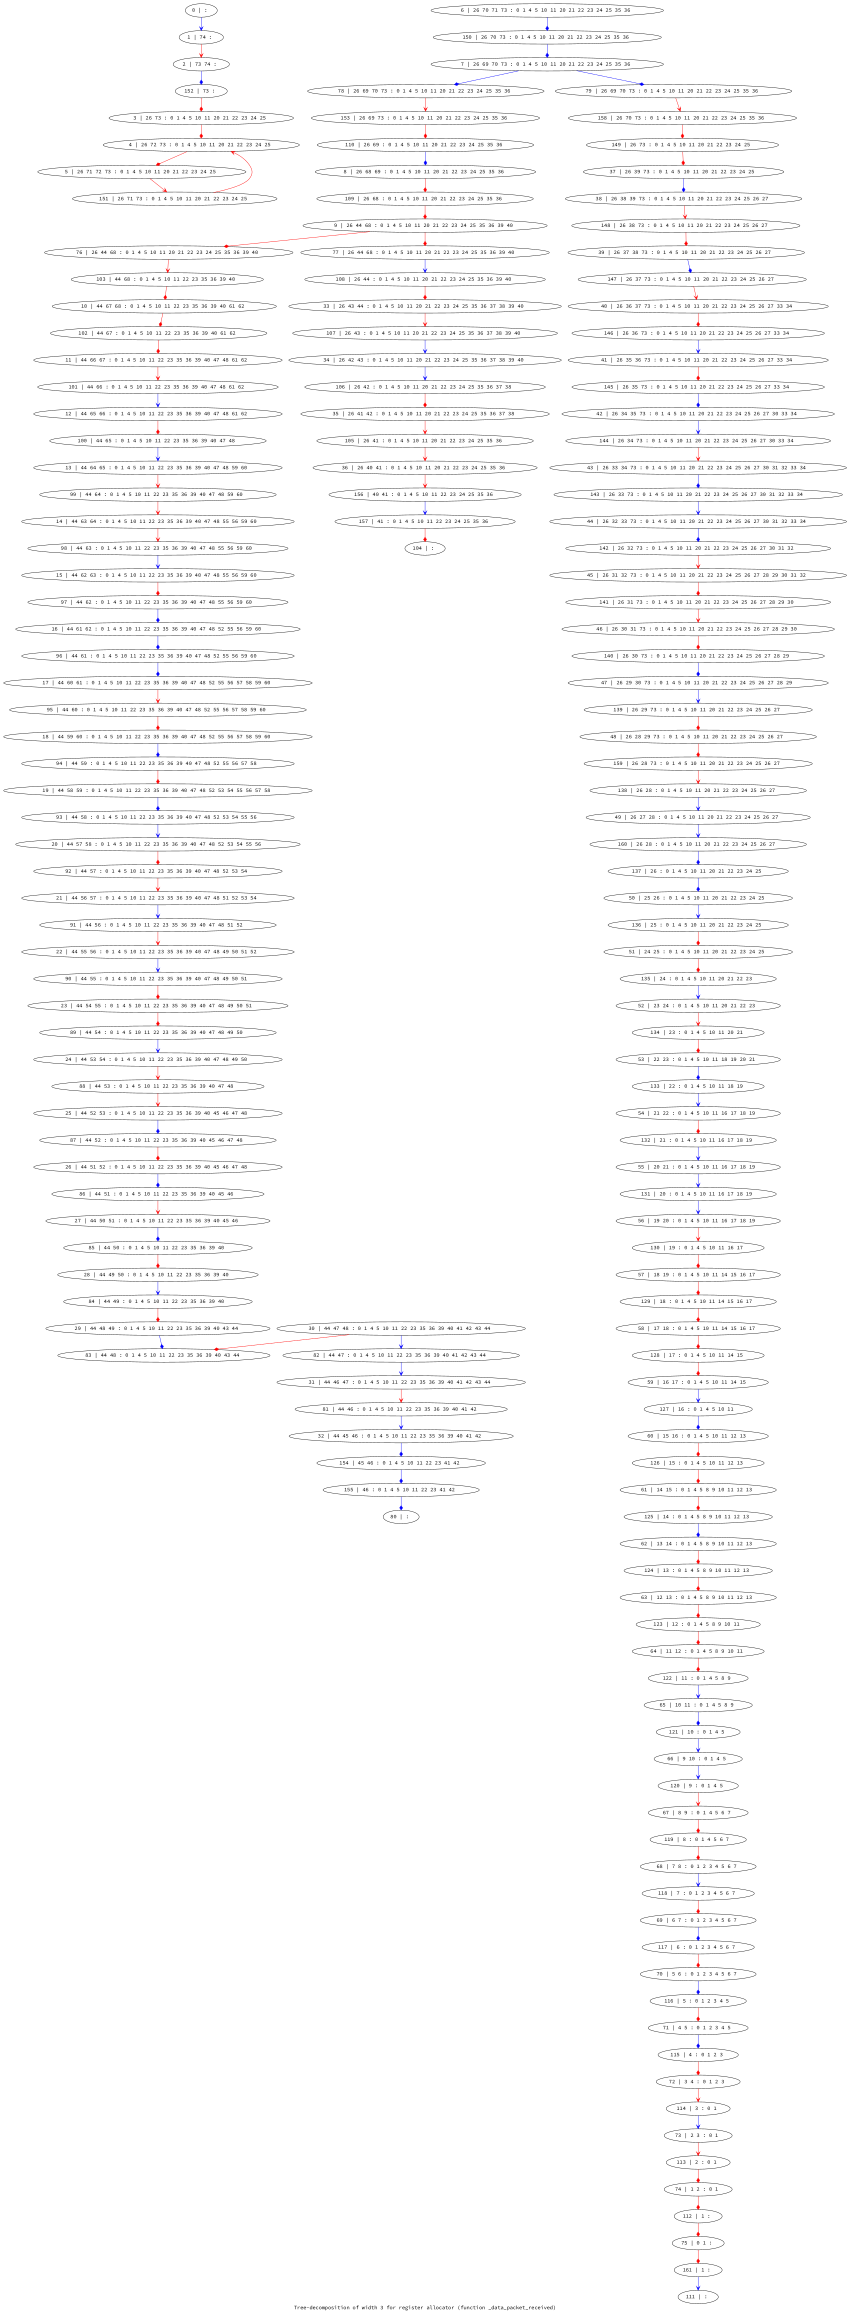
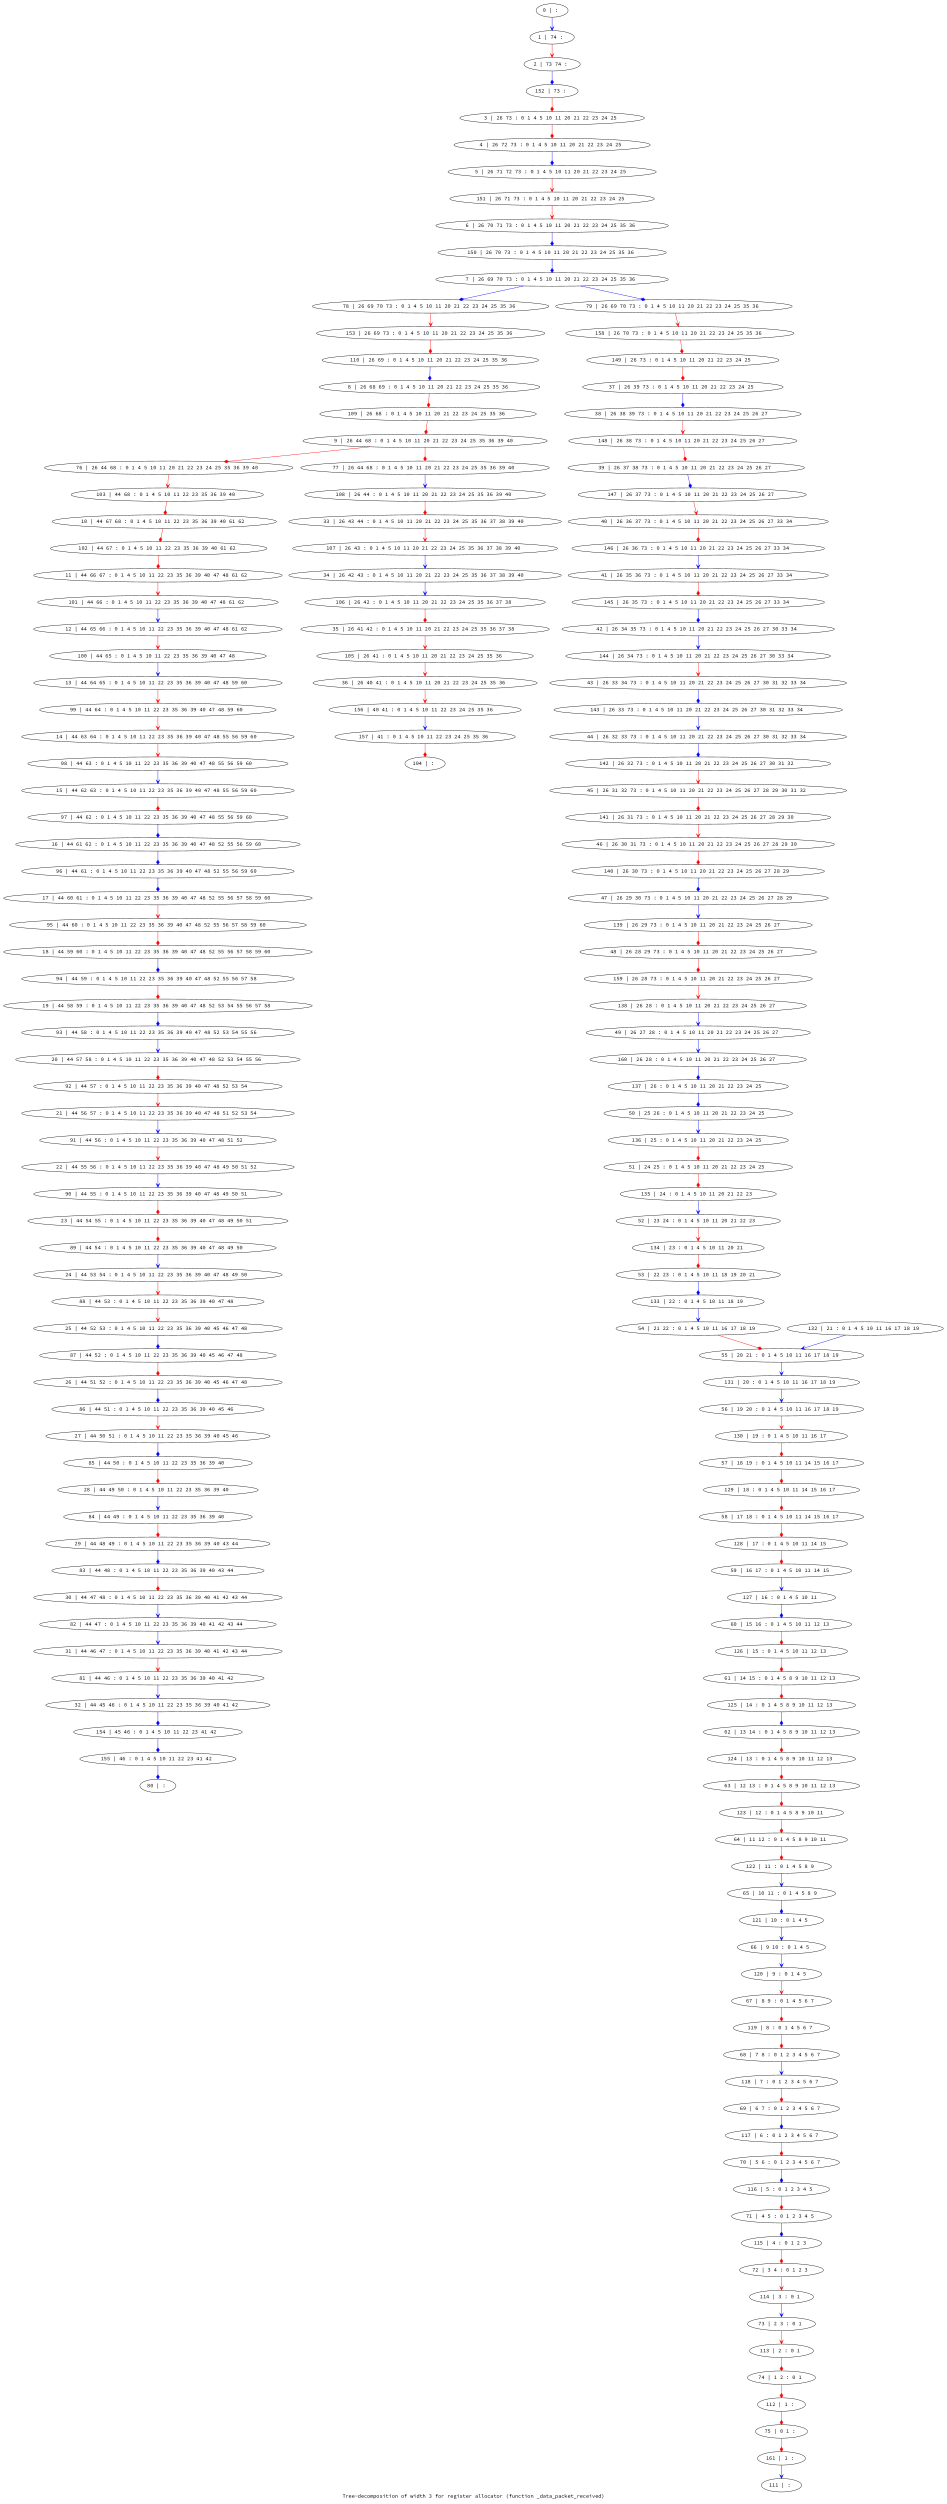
(174, 157) -> (552, 156)
(248, 180) -> (552, 210)
(158, 425) -> (158, 641)
(698, 1125) -> (738, 1341)
(284, 1342) -> (158, 1582)
